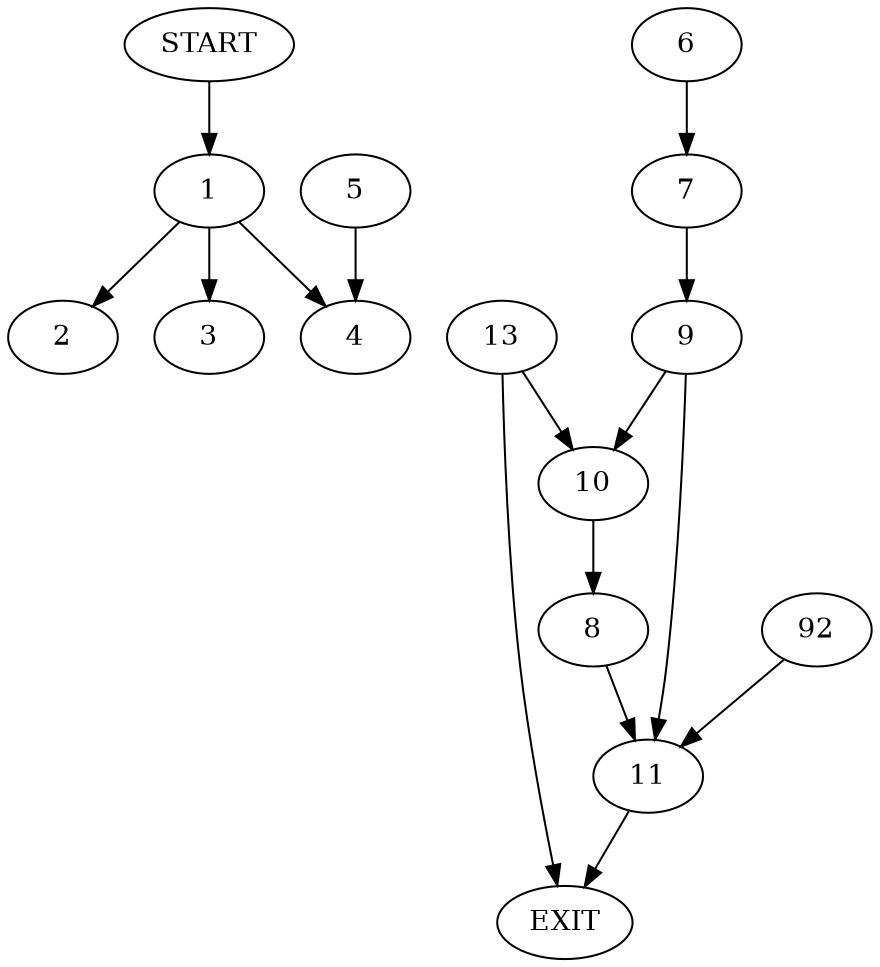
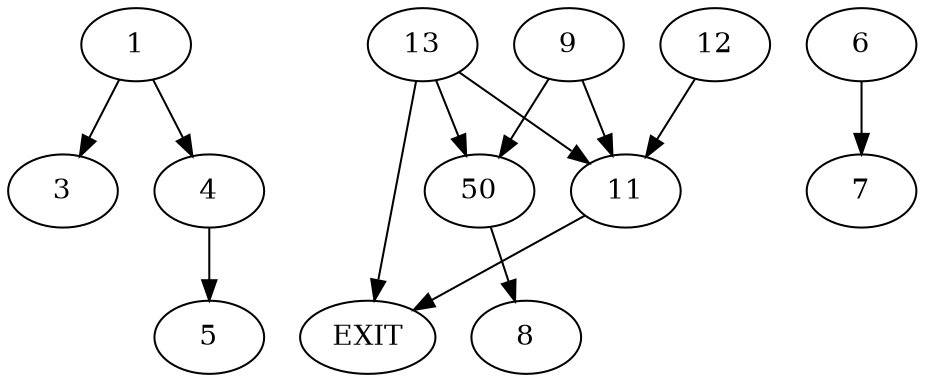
(209, 45) -> none
(356, 254) -> (209, 254)
(687, 254) -> none
(63, 337) -> none
(593, 484) -> (480, 191)
(817, 630) -> (715, 45)
(617, 693) -> (512, 110)
